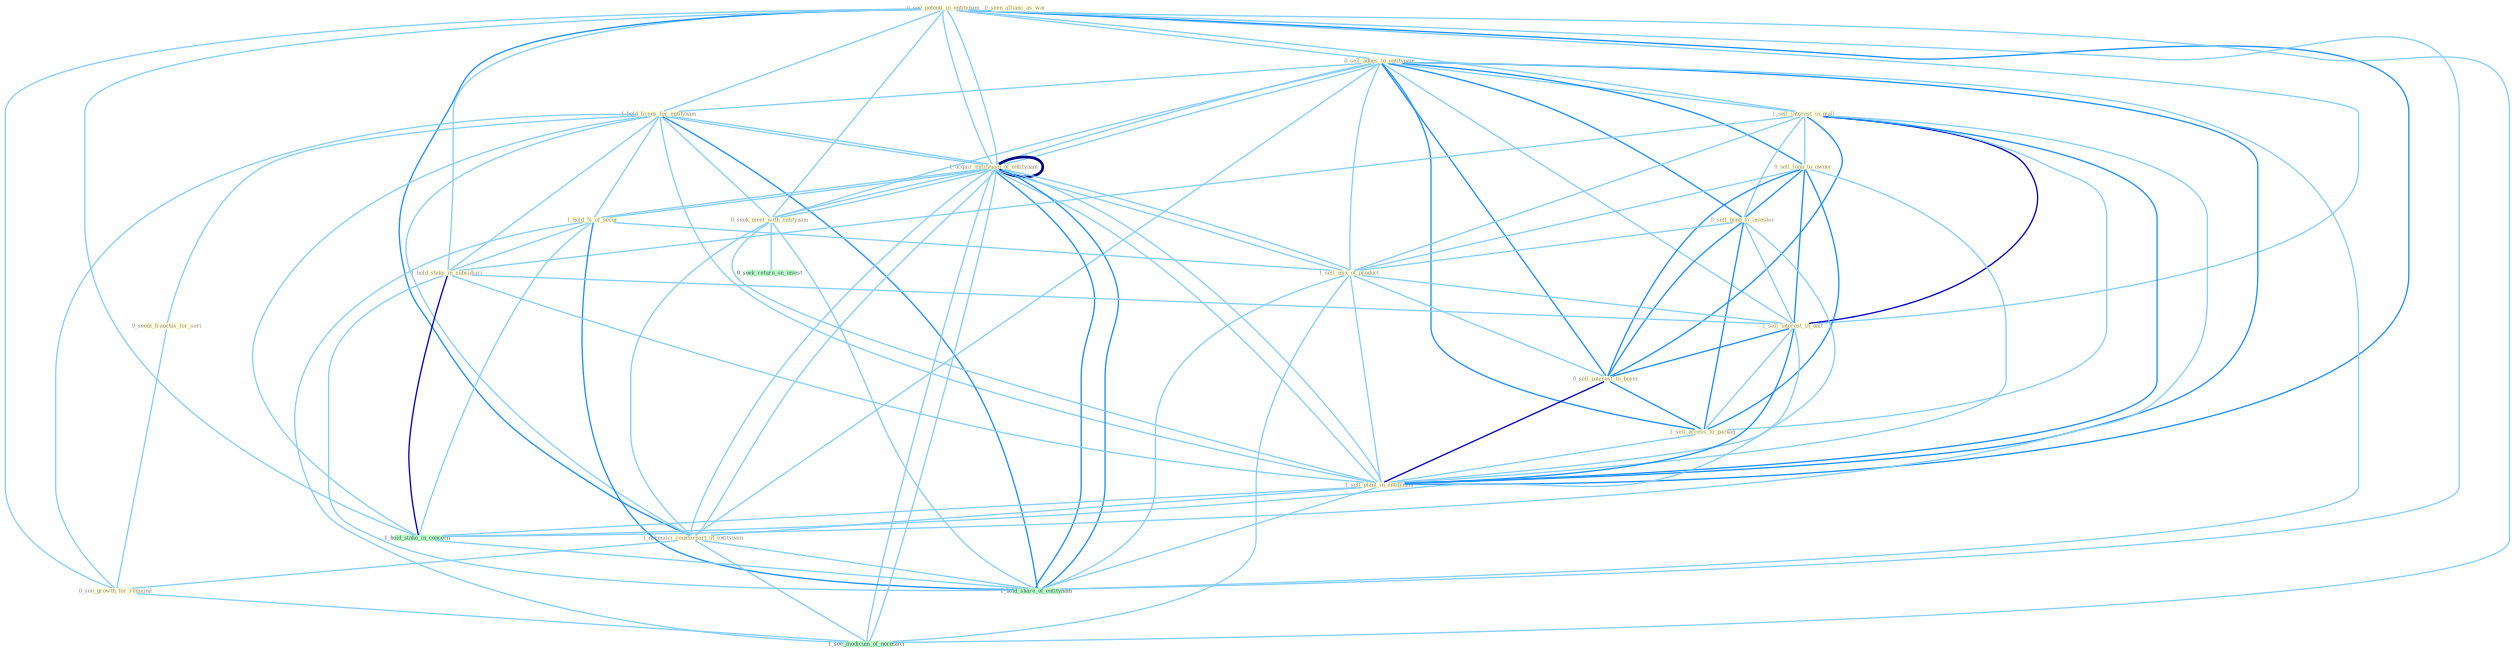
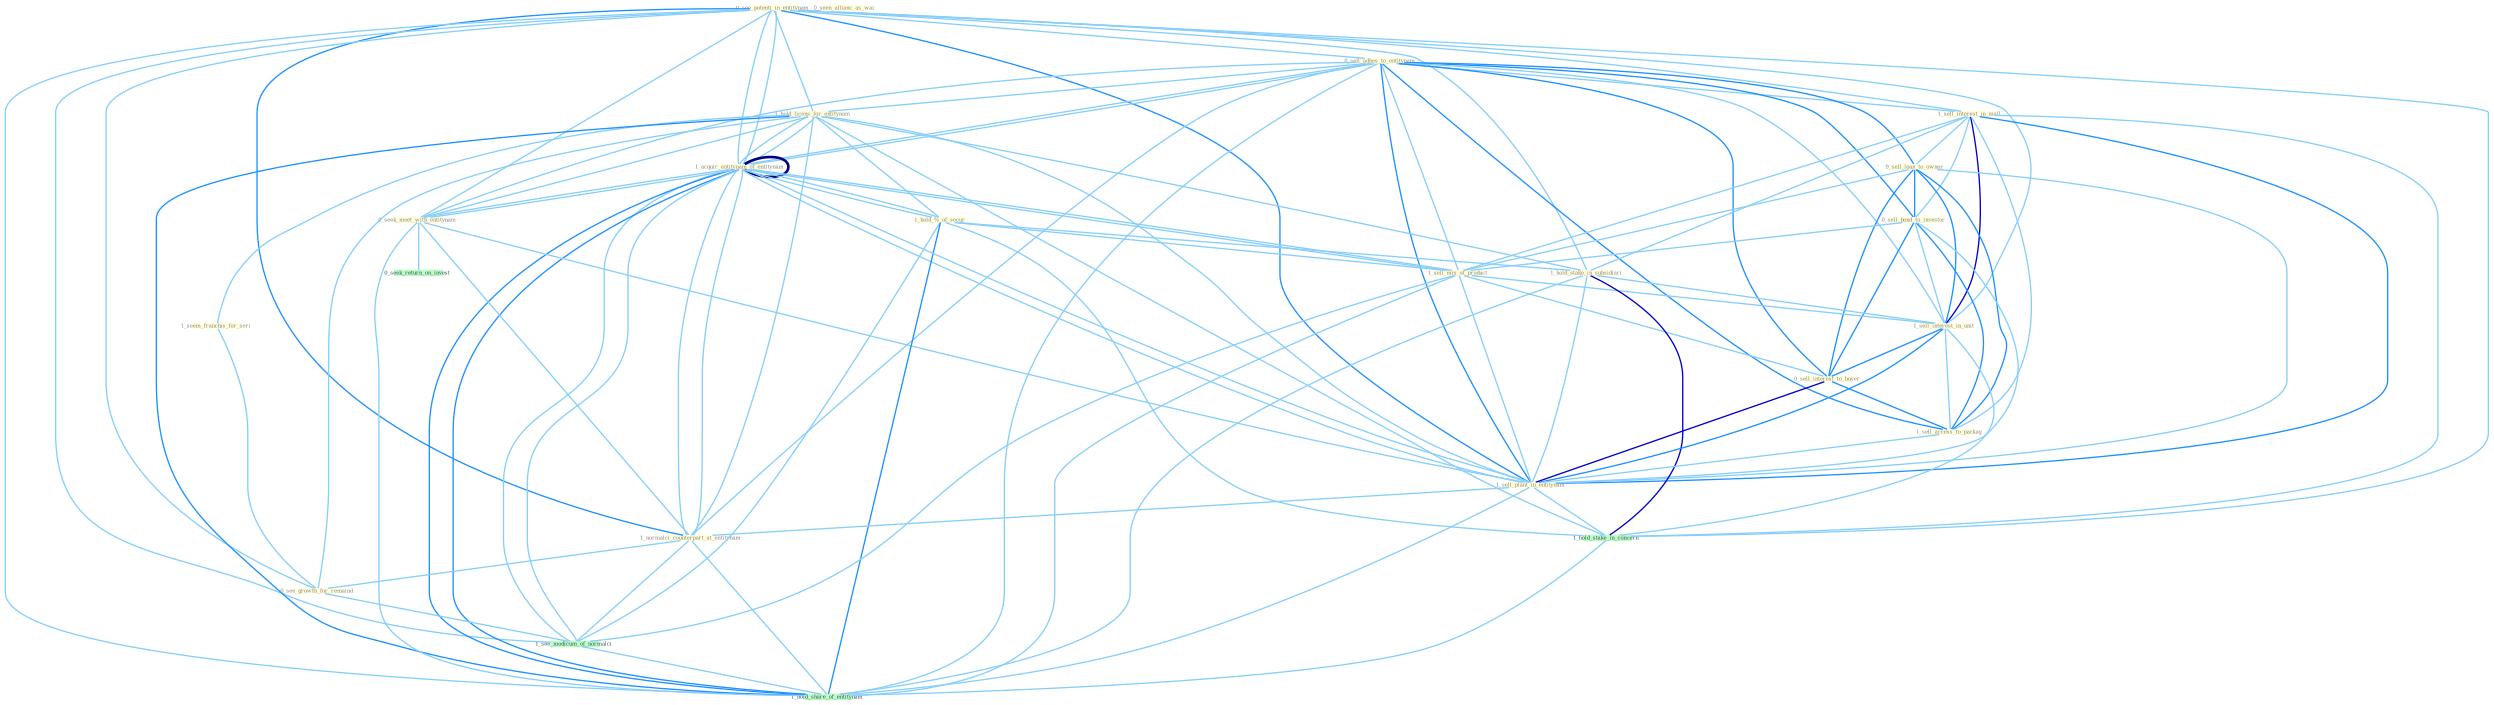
(1805, 167) -> (1915, 167)
(1774, 261) -> none
(167, 326) -> (217, 326)
none -> (702, 670)
